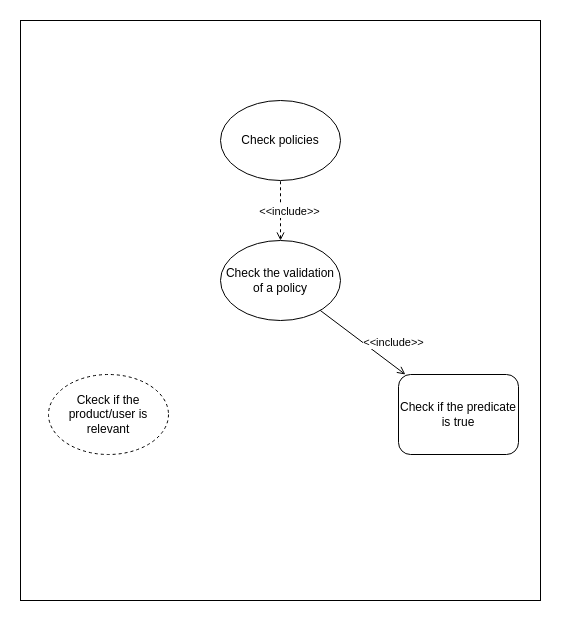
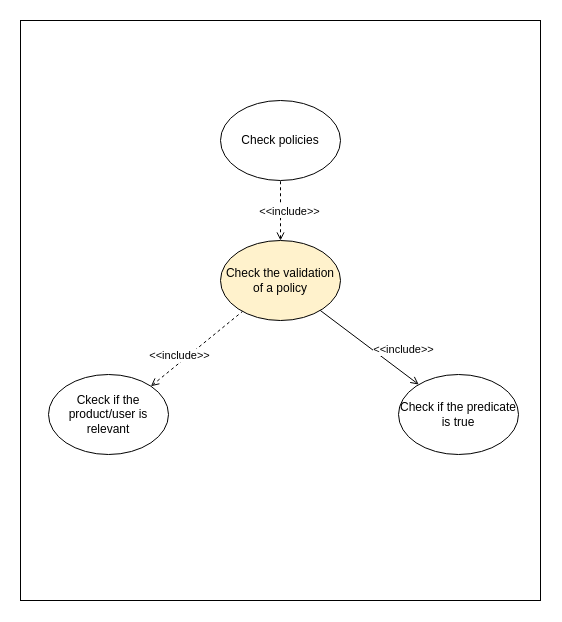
(281, 281) -> (281, 281)
none -> (197, 348)
(109, 415) -> (109, 415)
(459, 415) -> (459, 415)
